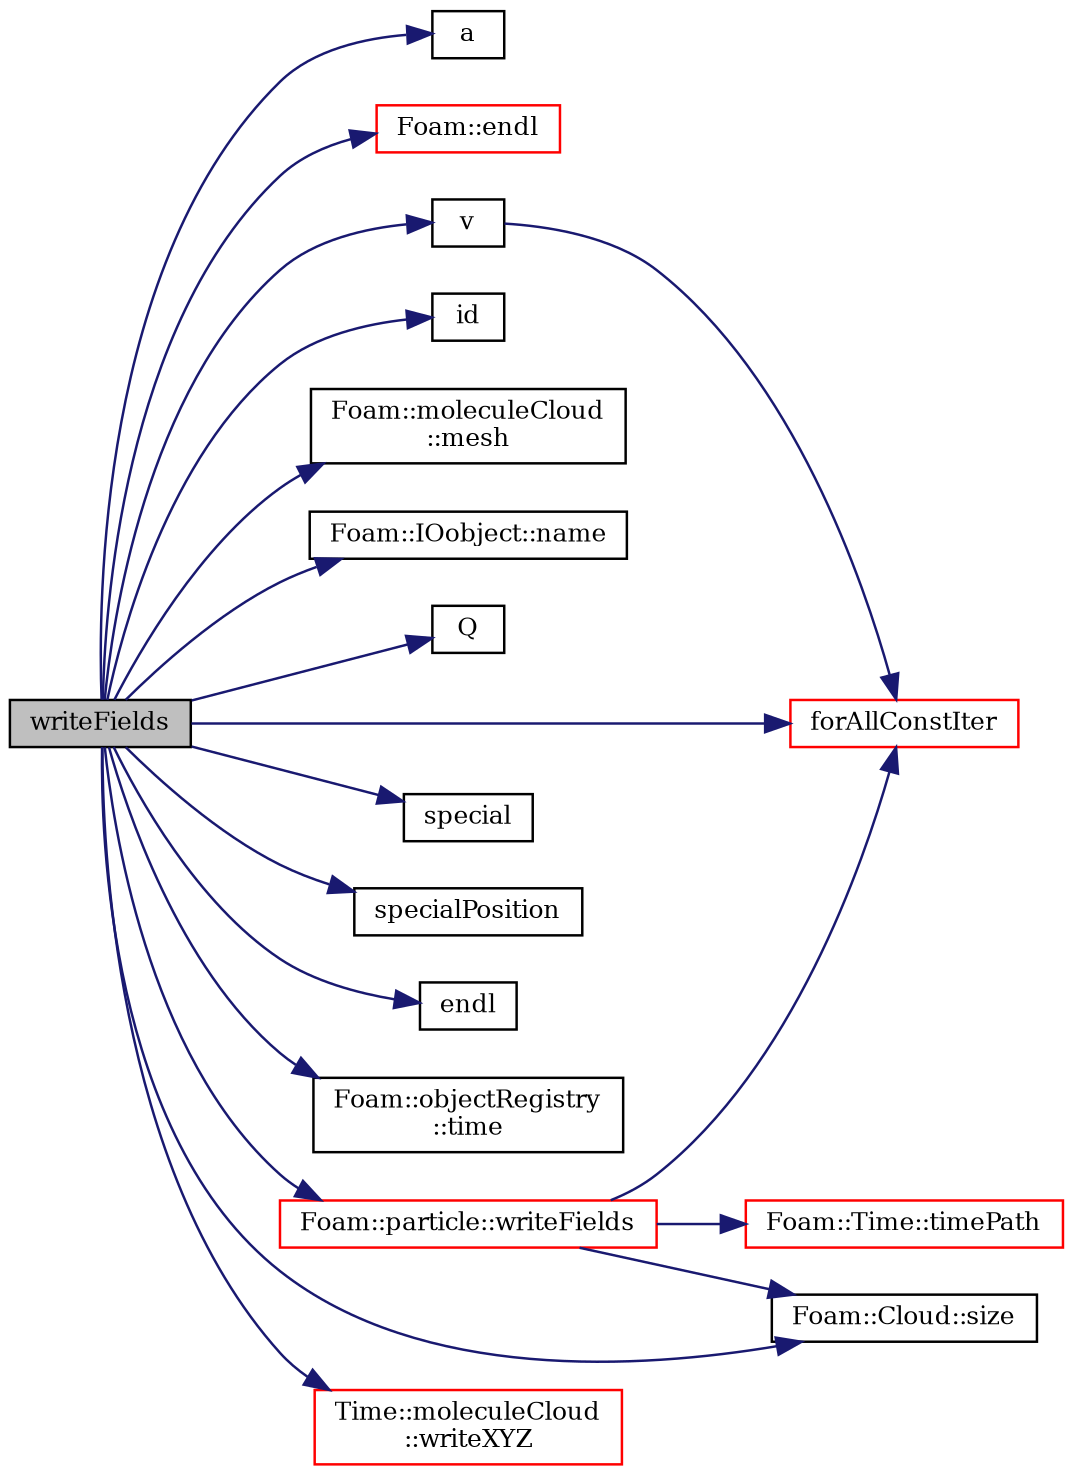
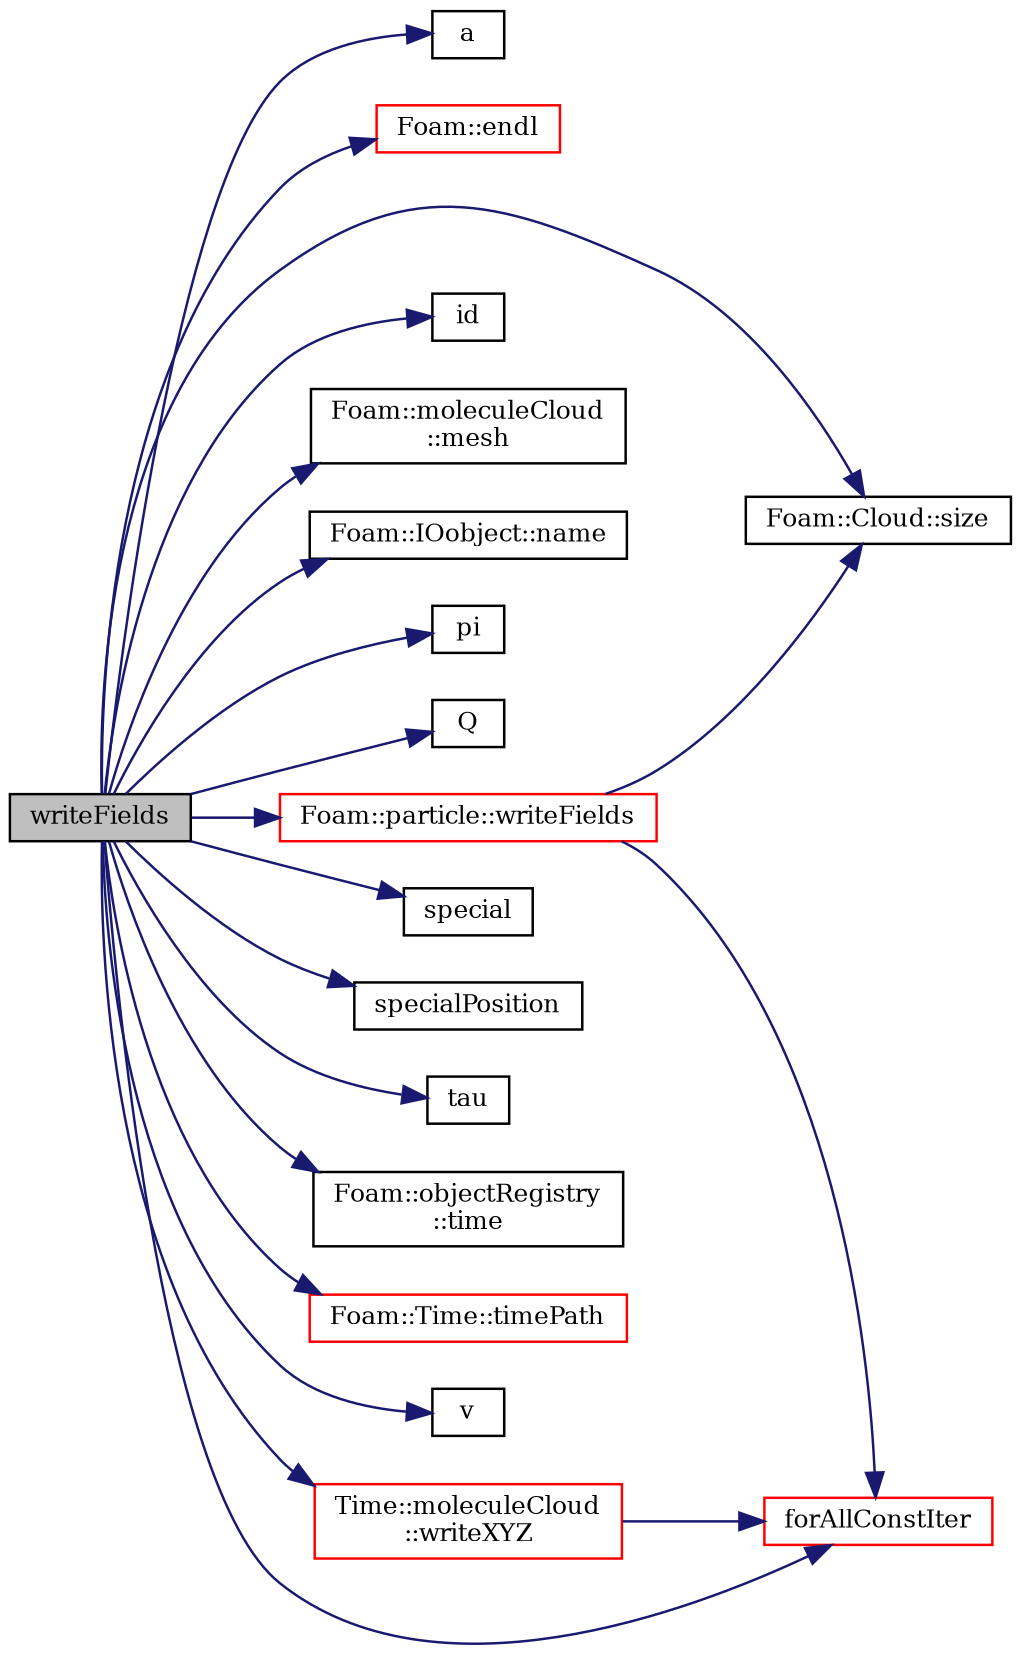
(761, 386) -> (681, 1521)
none -> (468, 629)
(468, 1006) -> (468, 1100)
(689, 1224) -> (161, 1082)
